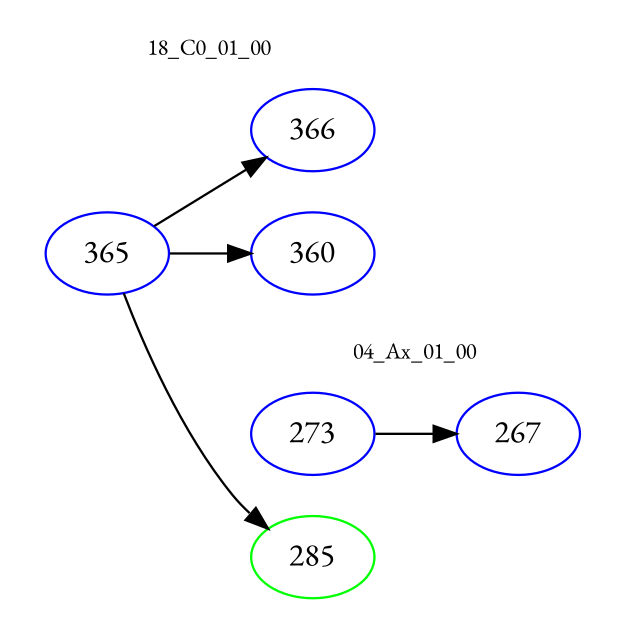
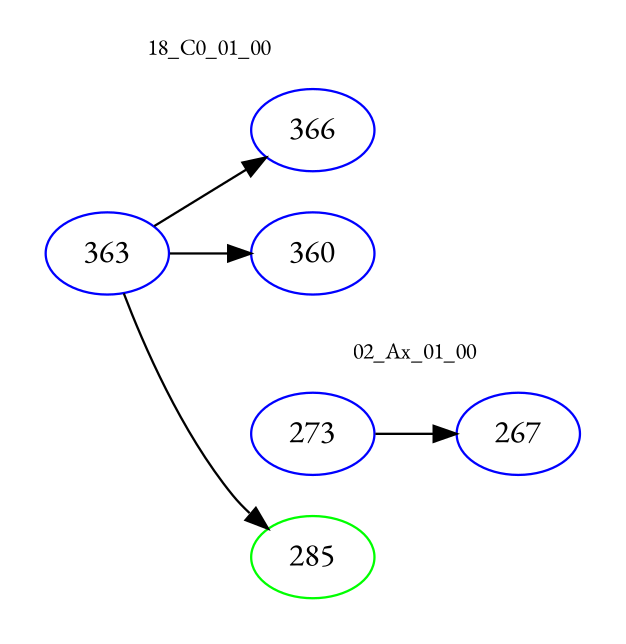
(107, 253) -> (107, 253)
(416, 353) -> (416, 353)
